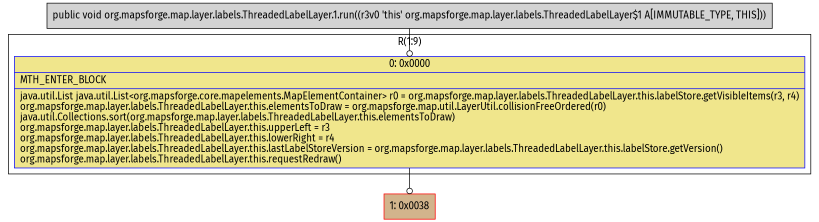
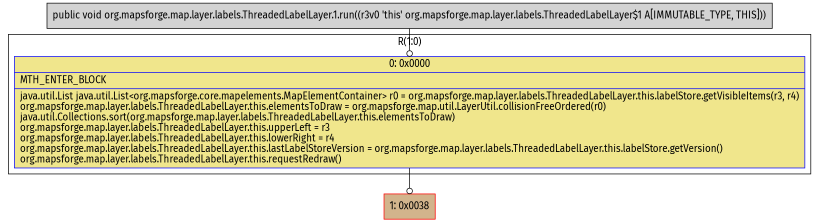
(410, 42) -> (410, 42)
